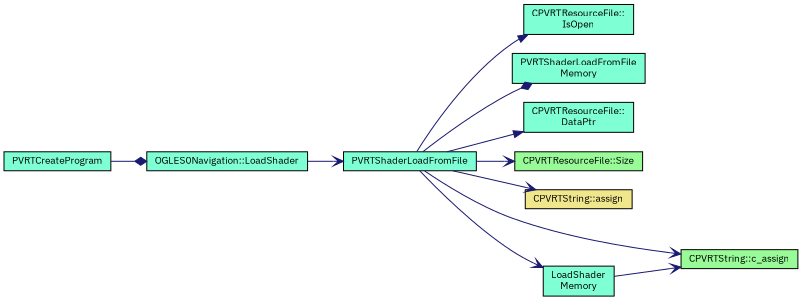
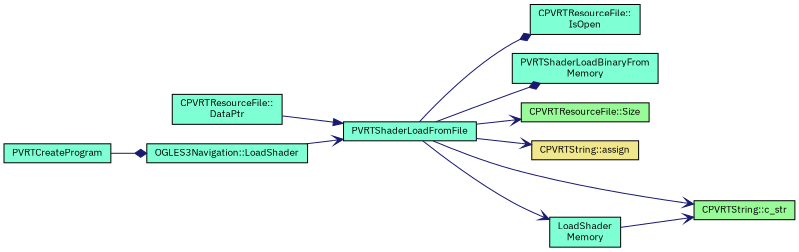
(579, 68) -> (585, 68)
(462, 90) -> (466, 76)
(480, 143) -> (308, 119)
(227, 161) -> (227, 153)
(739, 259) -> (744, 210)
